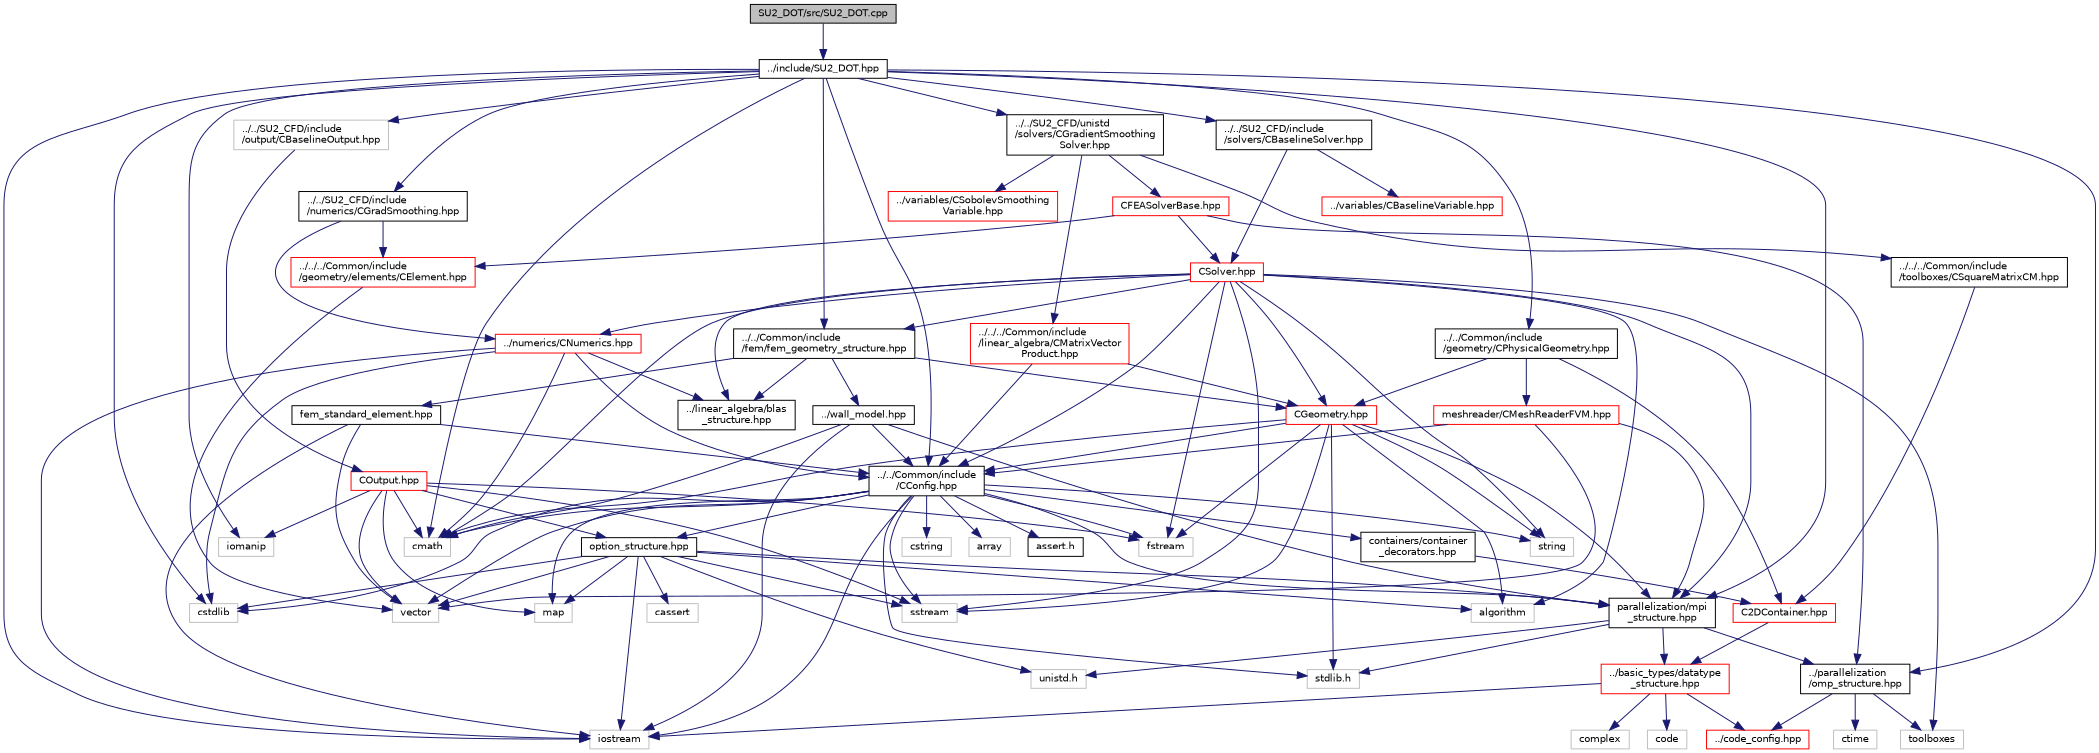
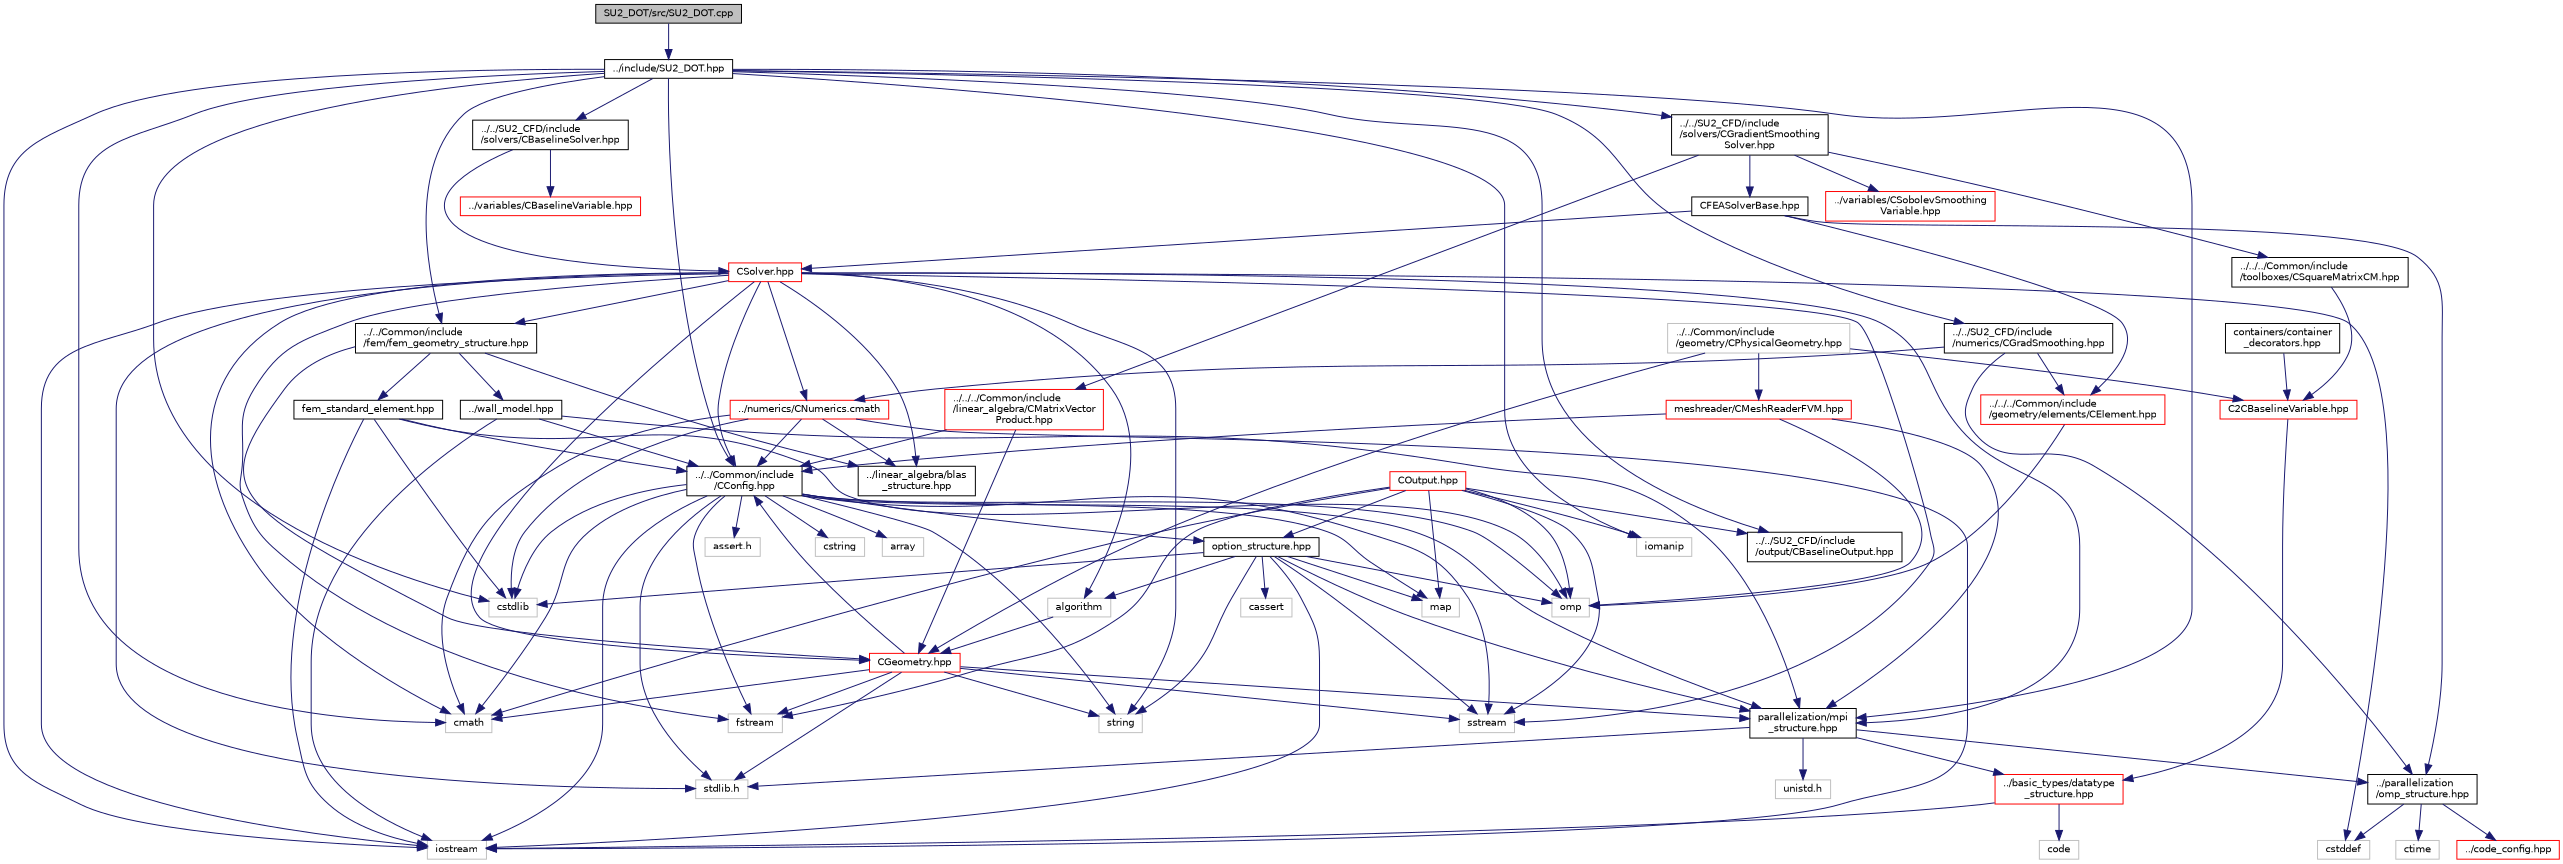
(1336, 104) -> none
(1790, 110) -> (2180, 527)
(311, 135) -> (1825, 547)
(1085, 135) -> (1750, 135)
(1171, 206) -> (1750, 206)
(226, 330) -> (1602, 510)
(568, 344) -> (809, 410)
(1526, 344) -> (1759, 338)
none -> (42, 405)
(661, 486) -> none
(1439, 498) -> (1002, 634)
none -> (435, 506)
(1122, 507) -> none
none -> (116, 513)
(1056, 547) -> (733, 547)
(416, 613) -> (1571, 608)
(1784, 613) -> (2288, 410)
(847, 624) -> (1211, 641)
(1711, 709) -> none
(1600, 740) -> none
(1932, 740) -> (2344, 850)
